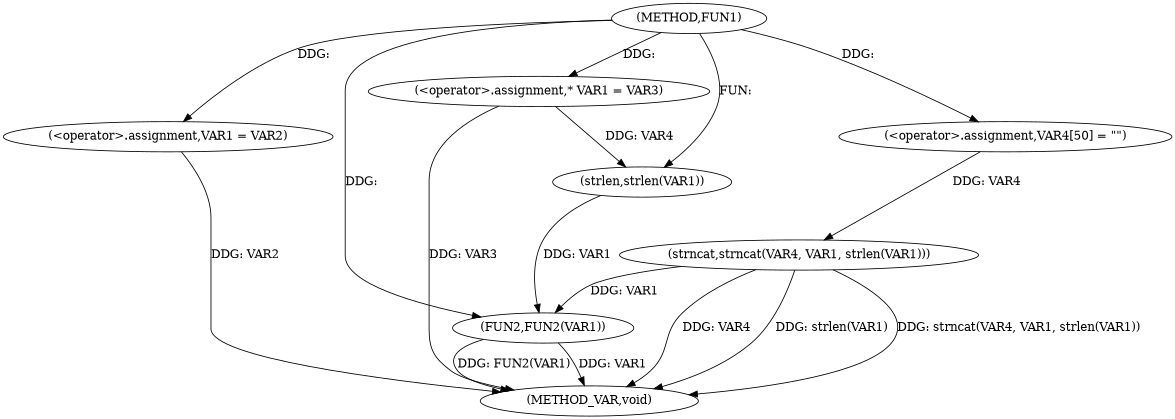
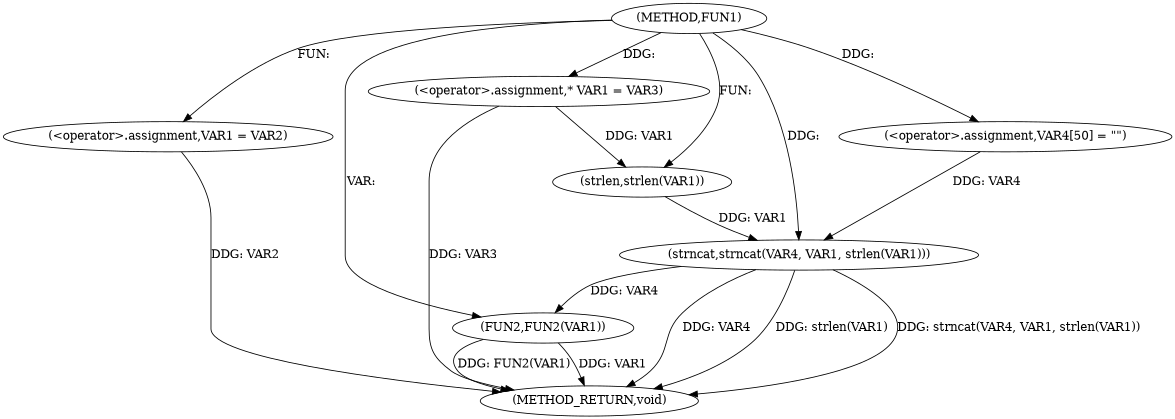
(315, 55) -> (315, 55)
none -> (779, 121)
(640, 137) -> (640, 137)
(363, 182) -> (363, 182)
(545, 237) -> (706, 219)
(625, 292) -> (625, 292)
(589, 401) -> (589, 401)
